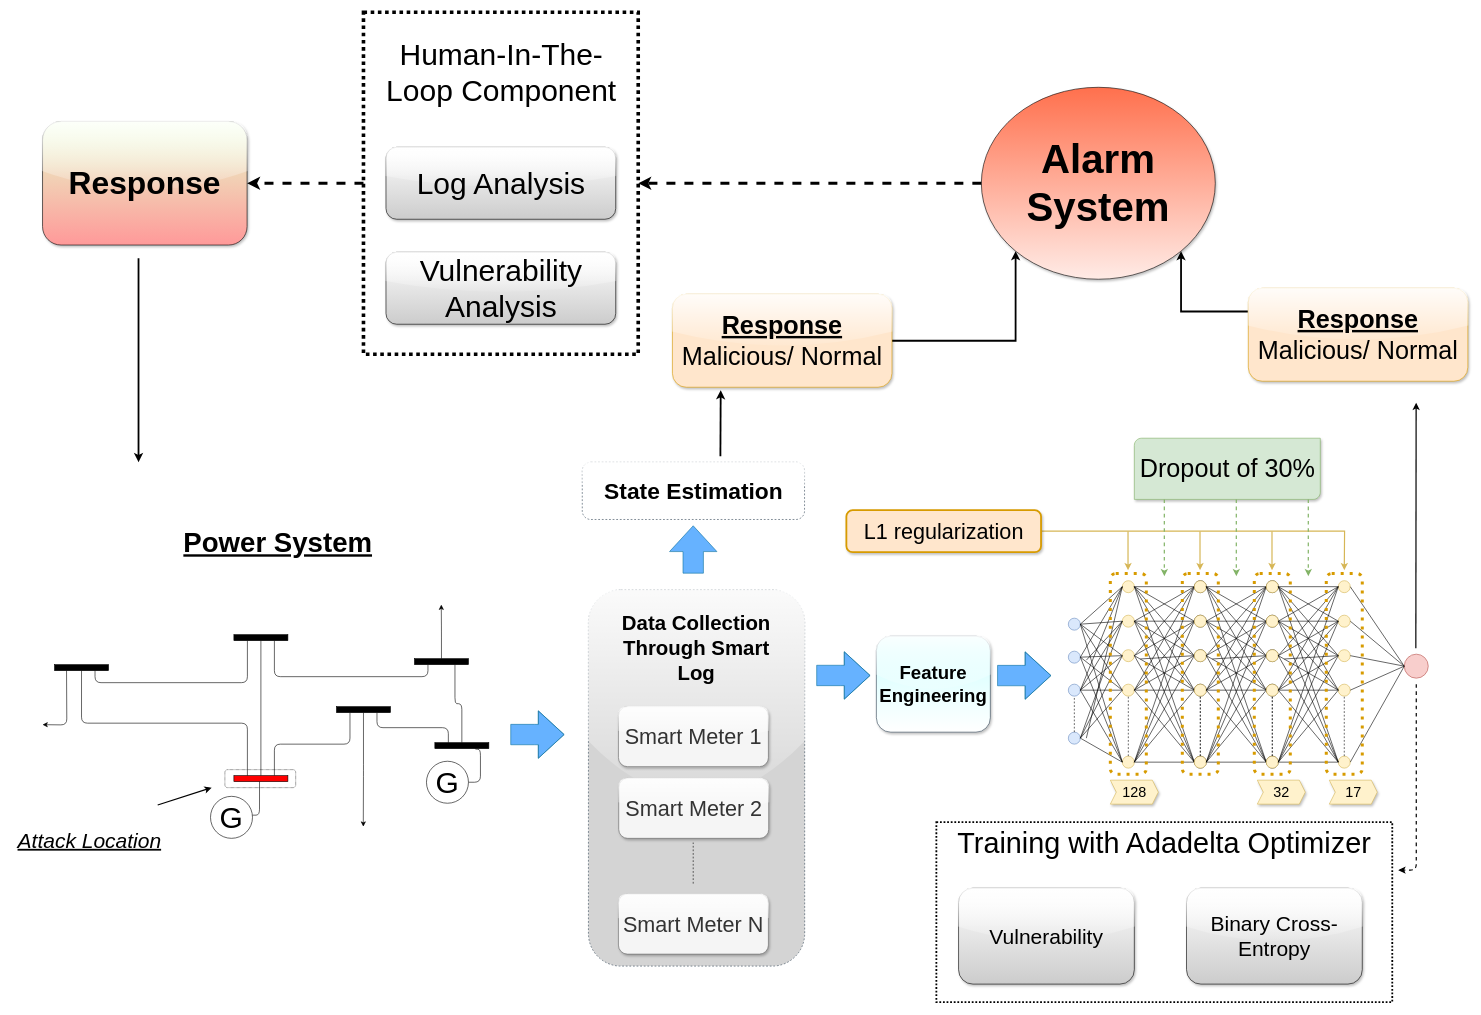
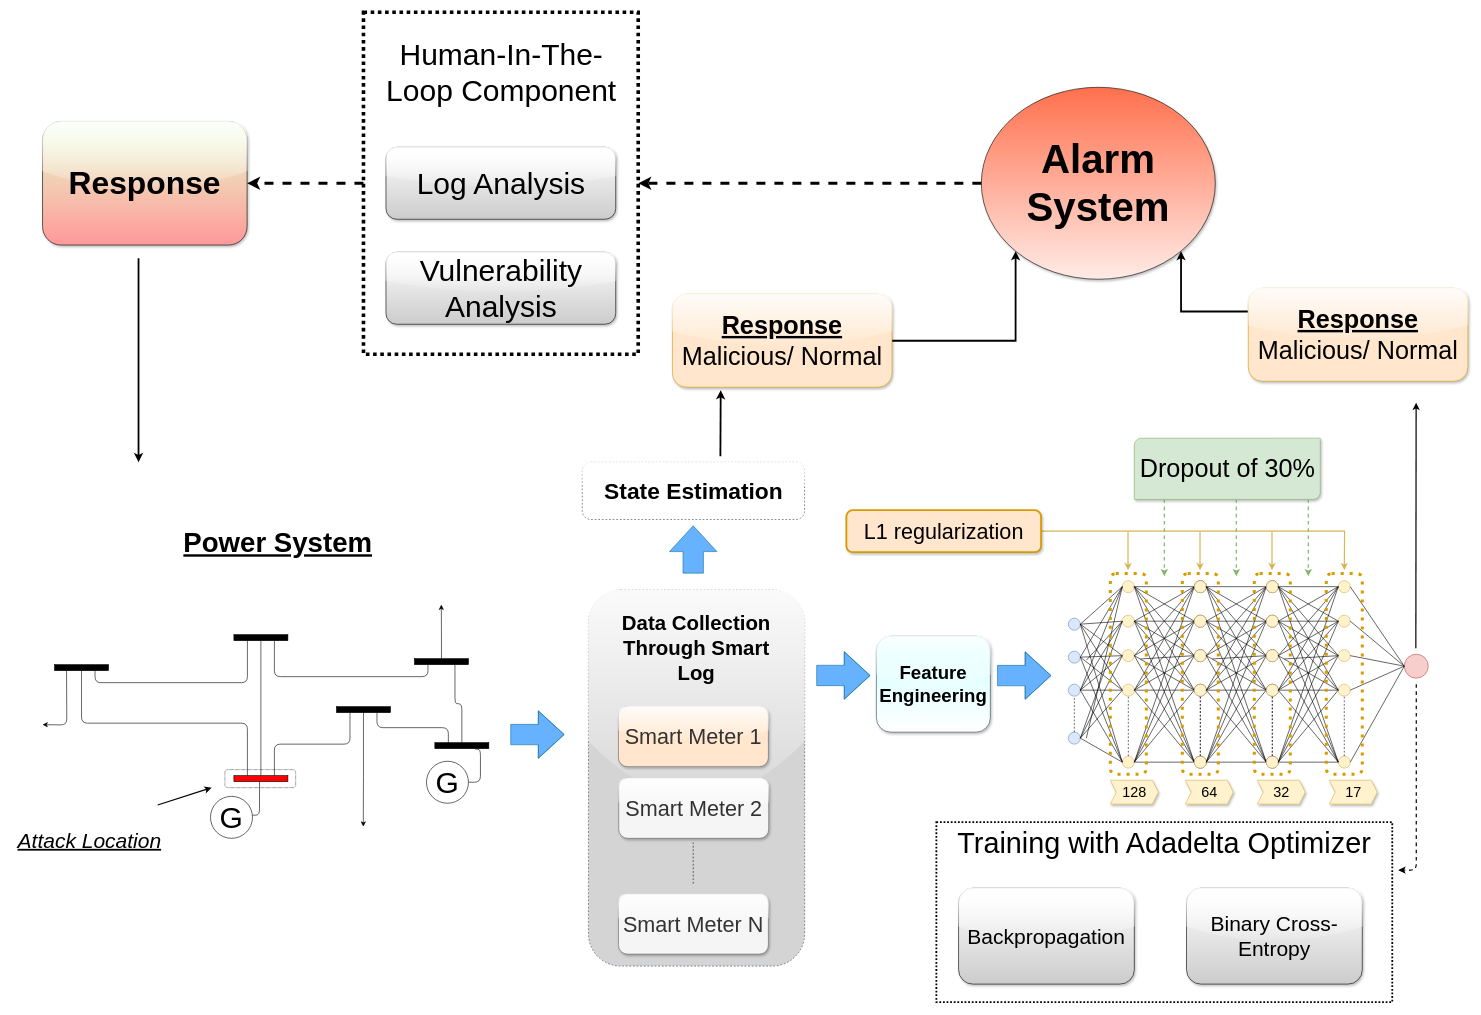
(693, 737) -> (693, 737)
none -> (1209, 792)
(1046, 936) -> (1046, 936)
